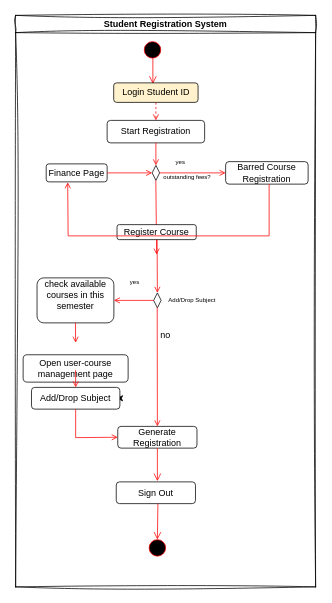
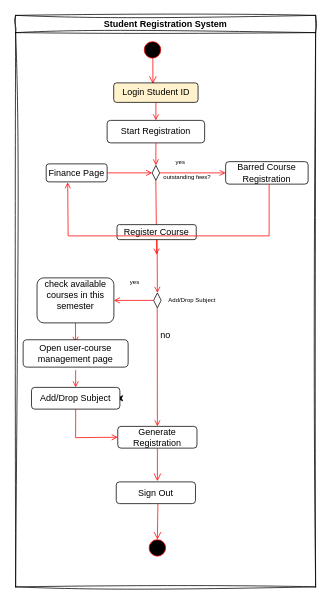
(156, 110) -> (156, 110)
(75, 368) -> (75, 353)
